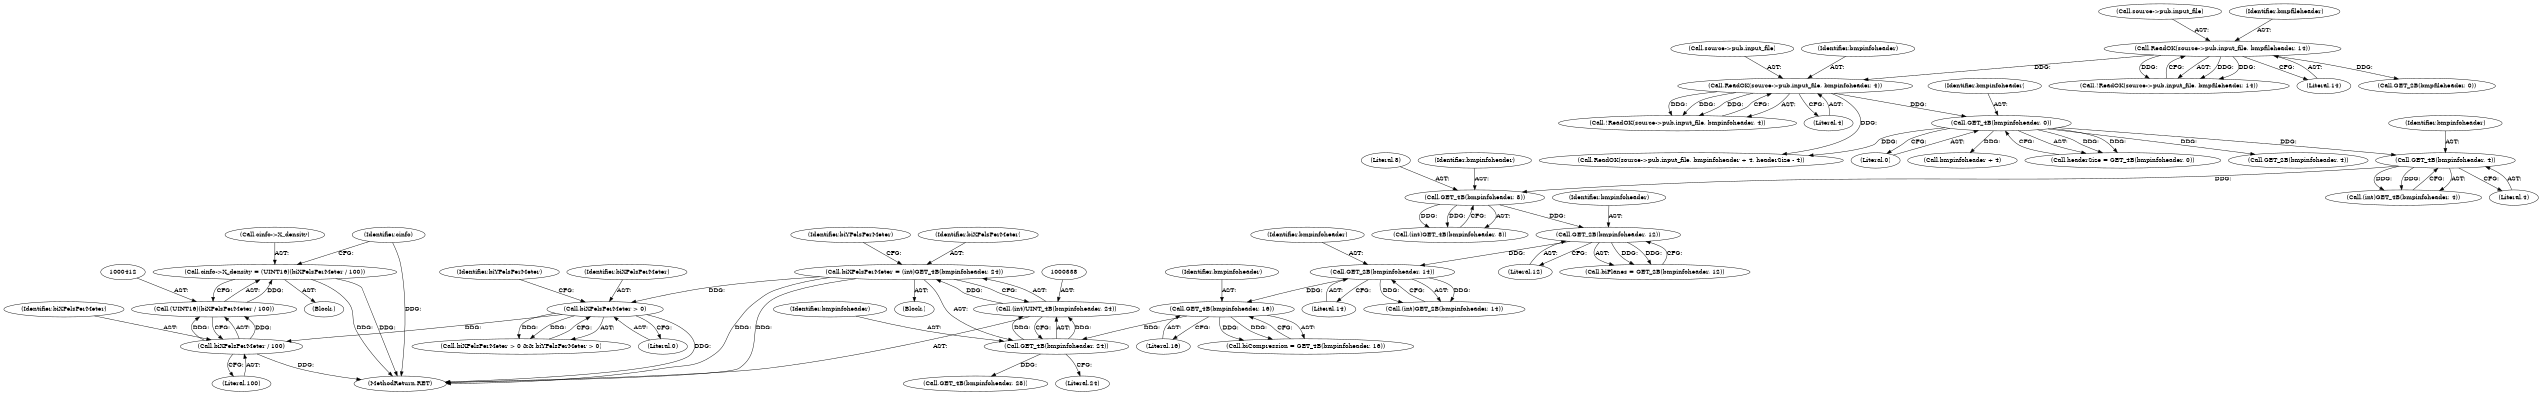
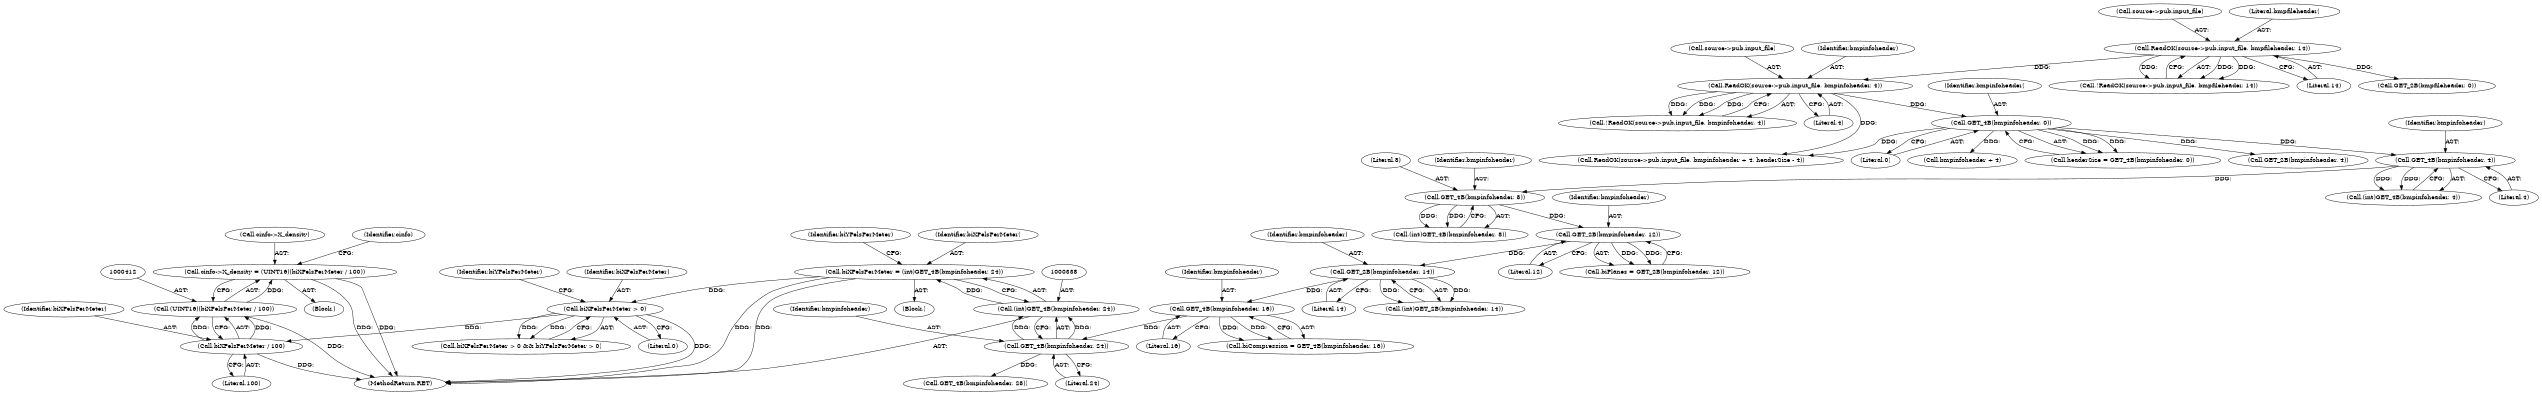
(2285, 12) -> (2285, 12)
(405, 306) -> (314, 343)
(1056, 309) -> (1056, 309)
(959, 320) -> (1056, 370)
